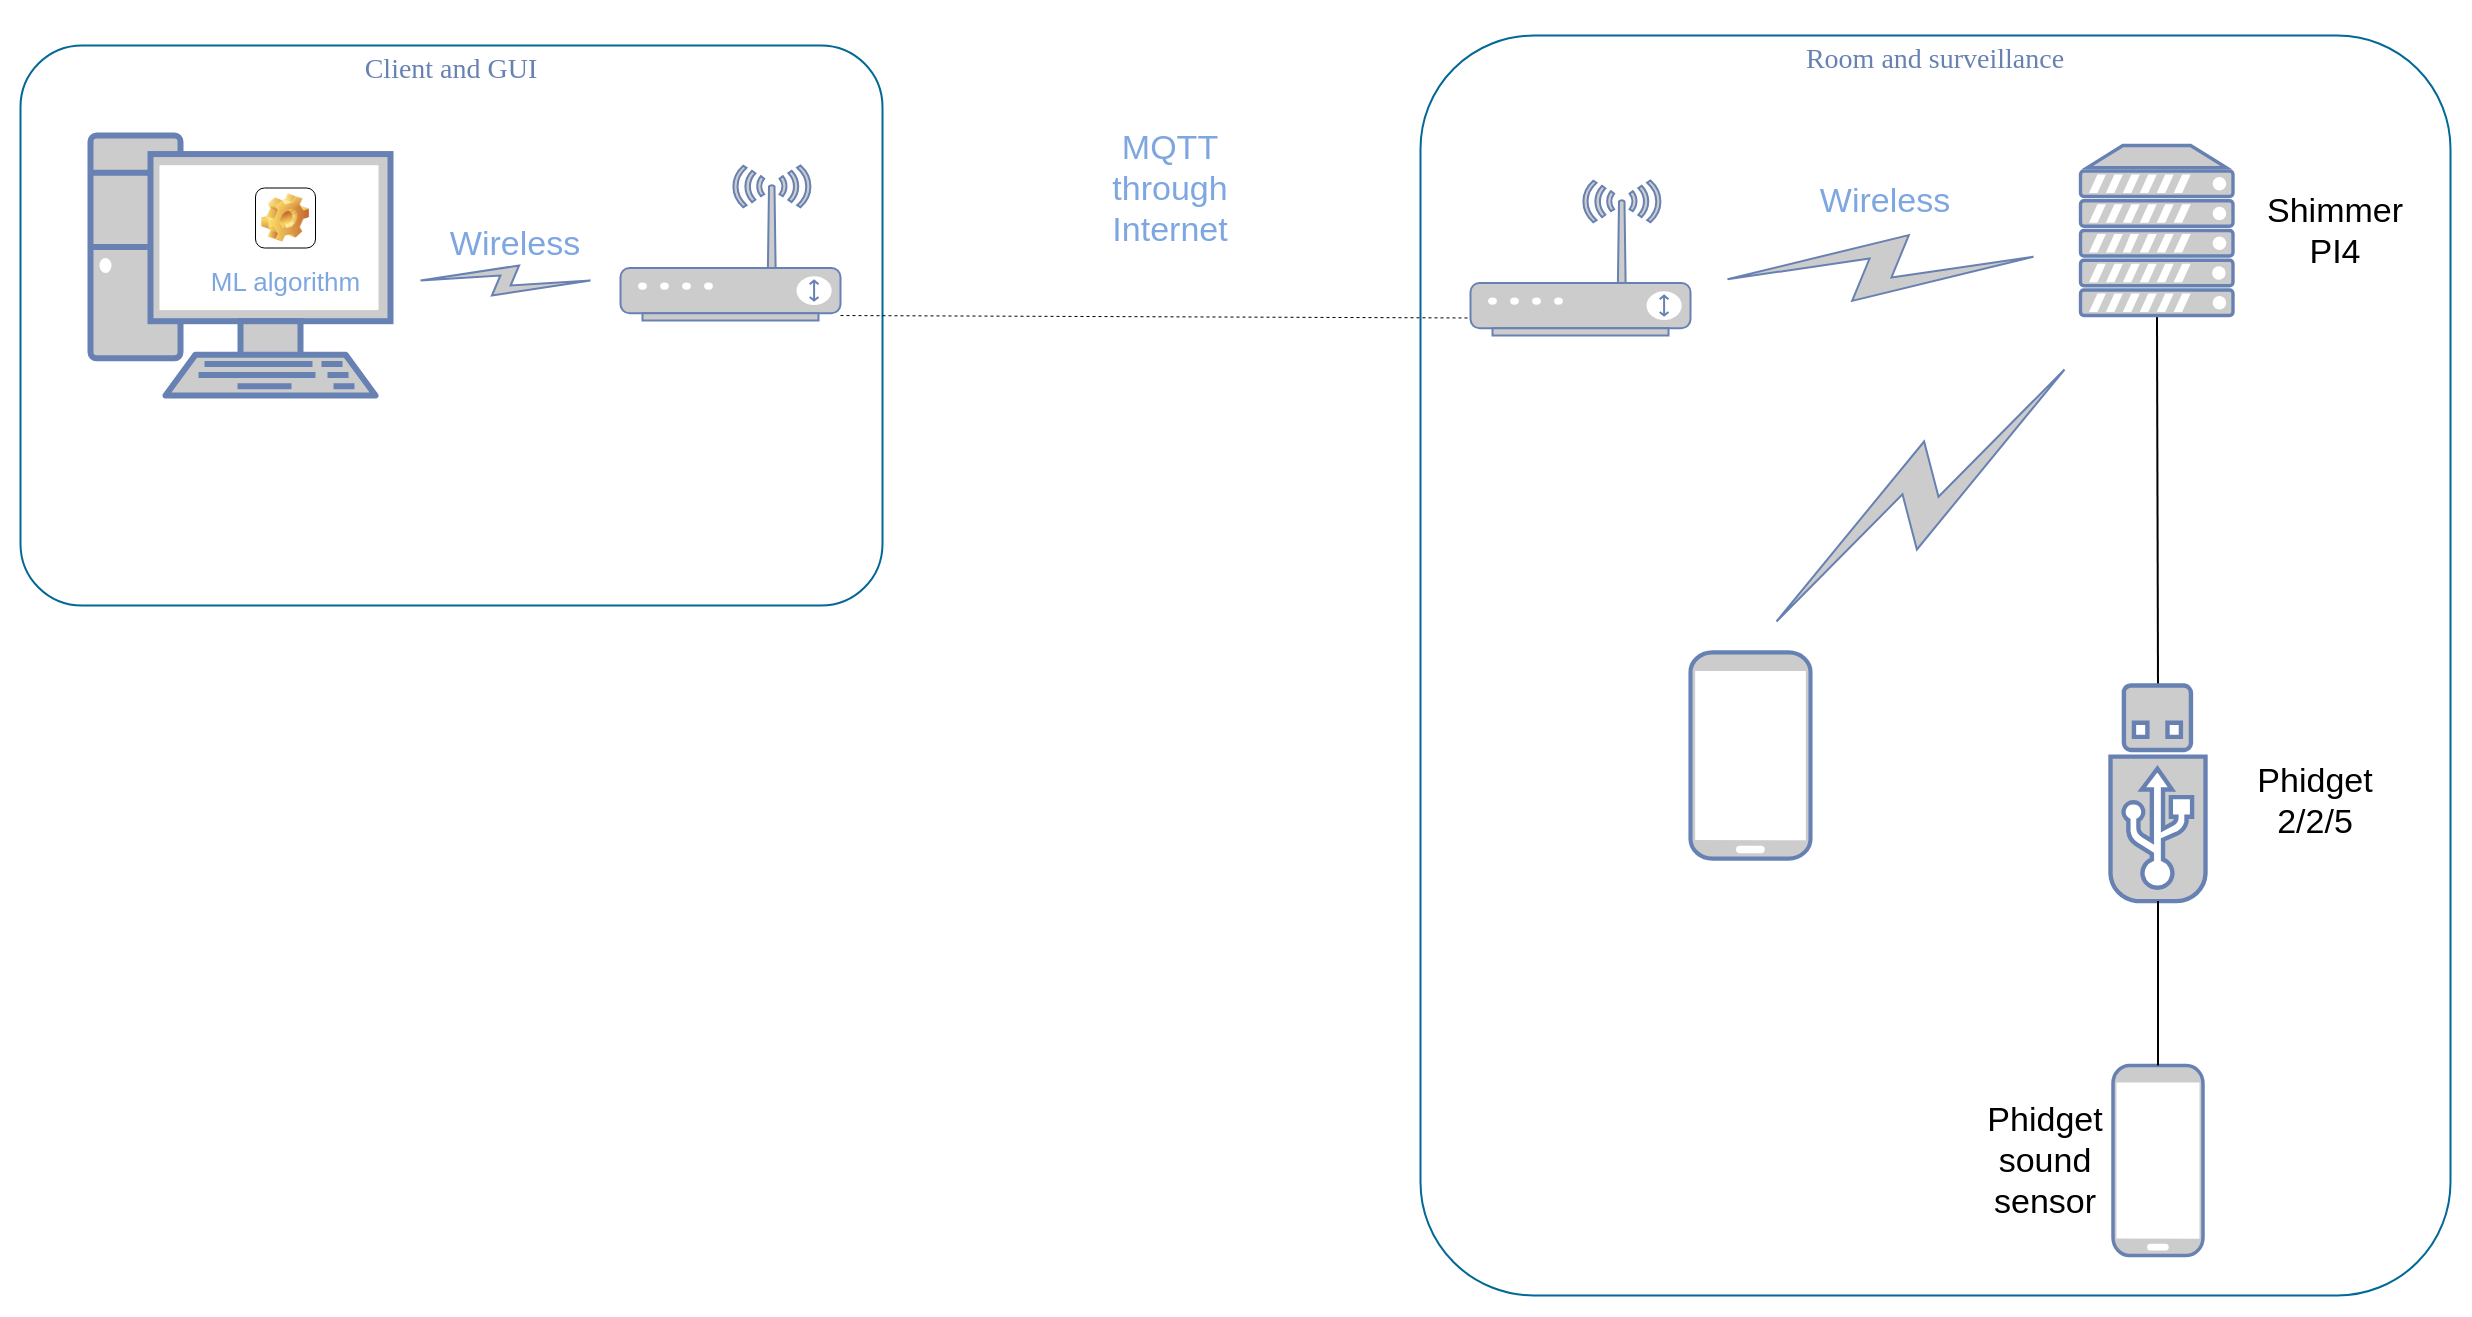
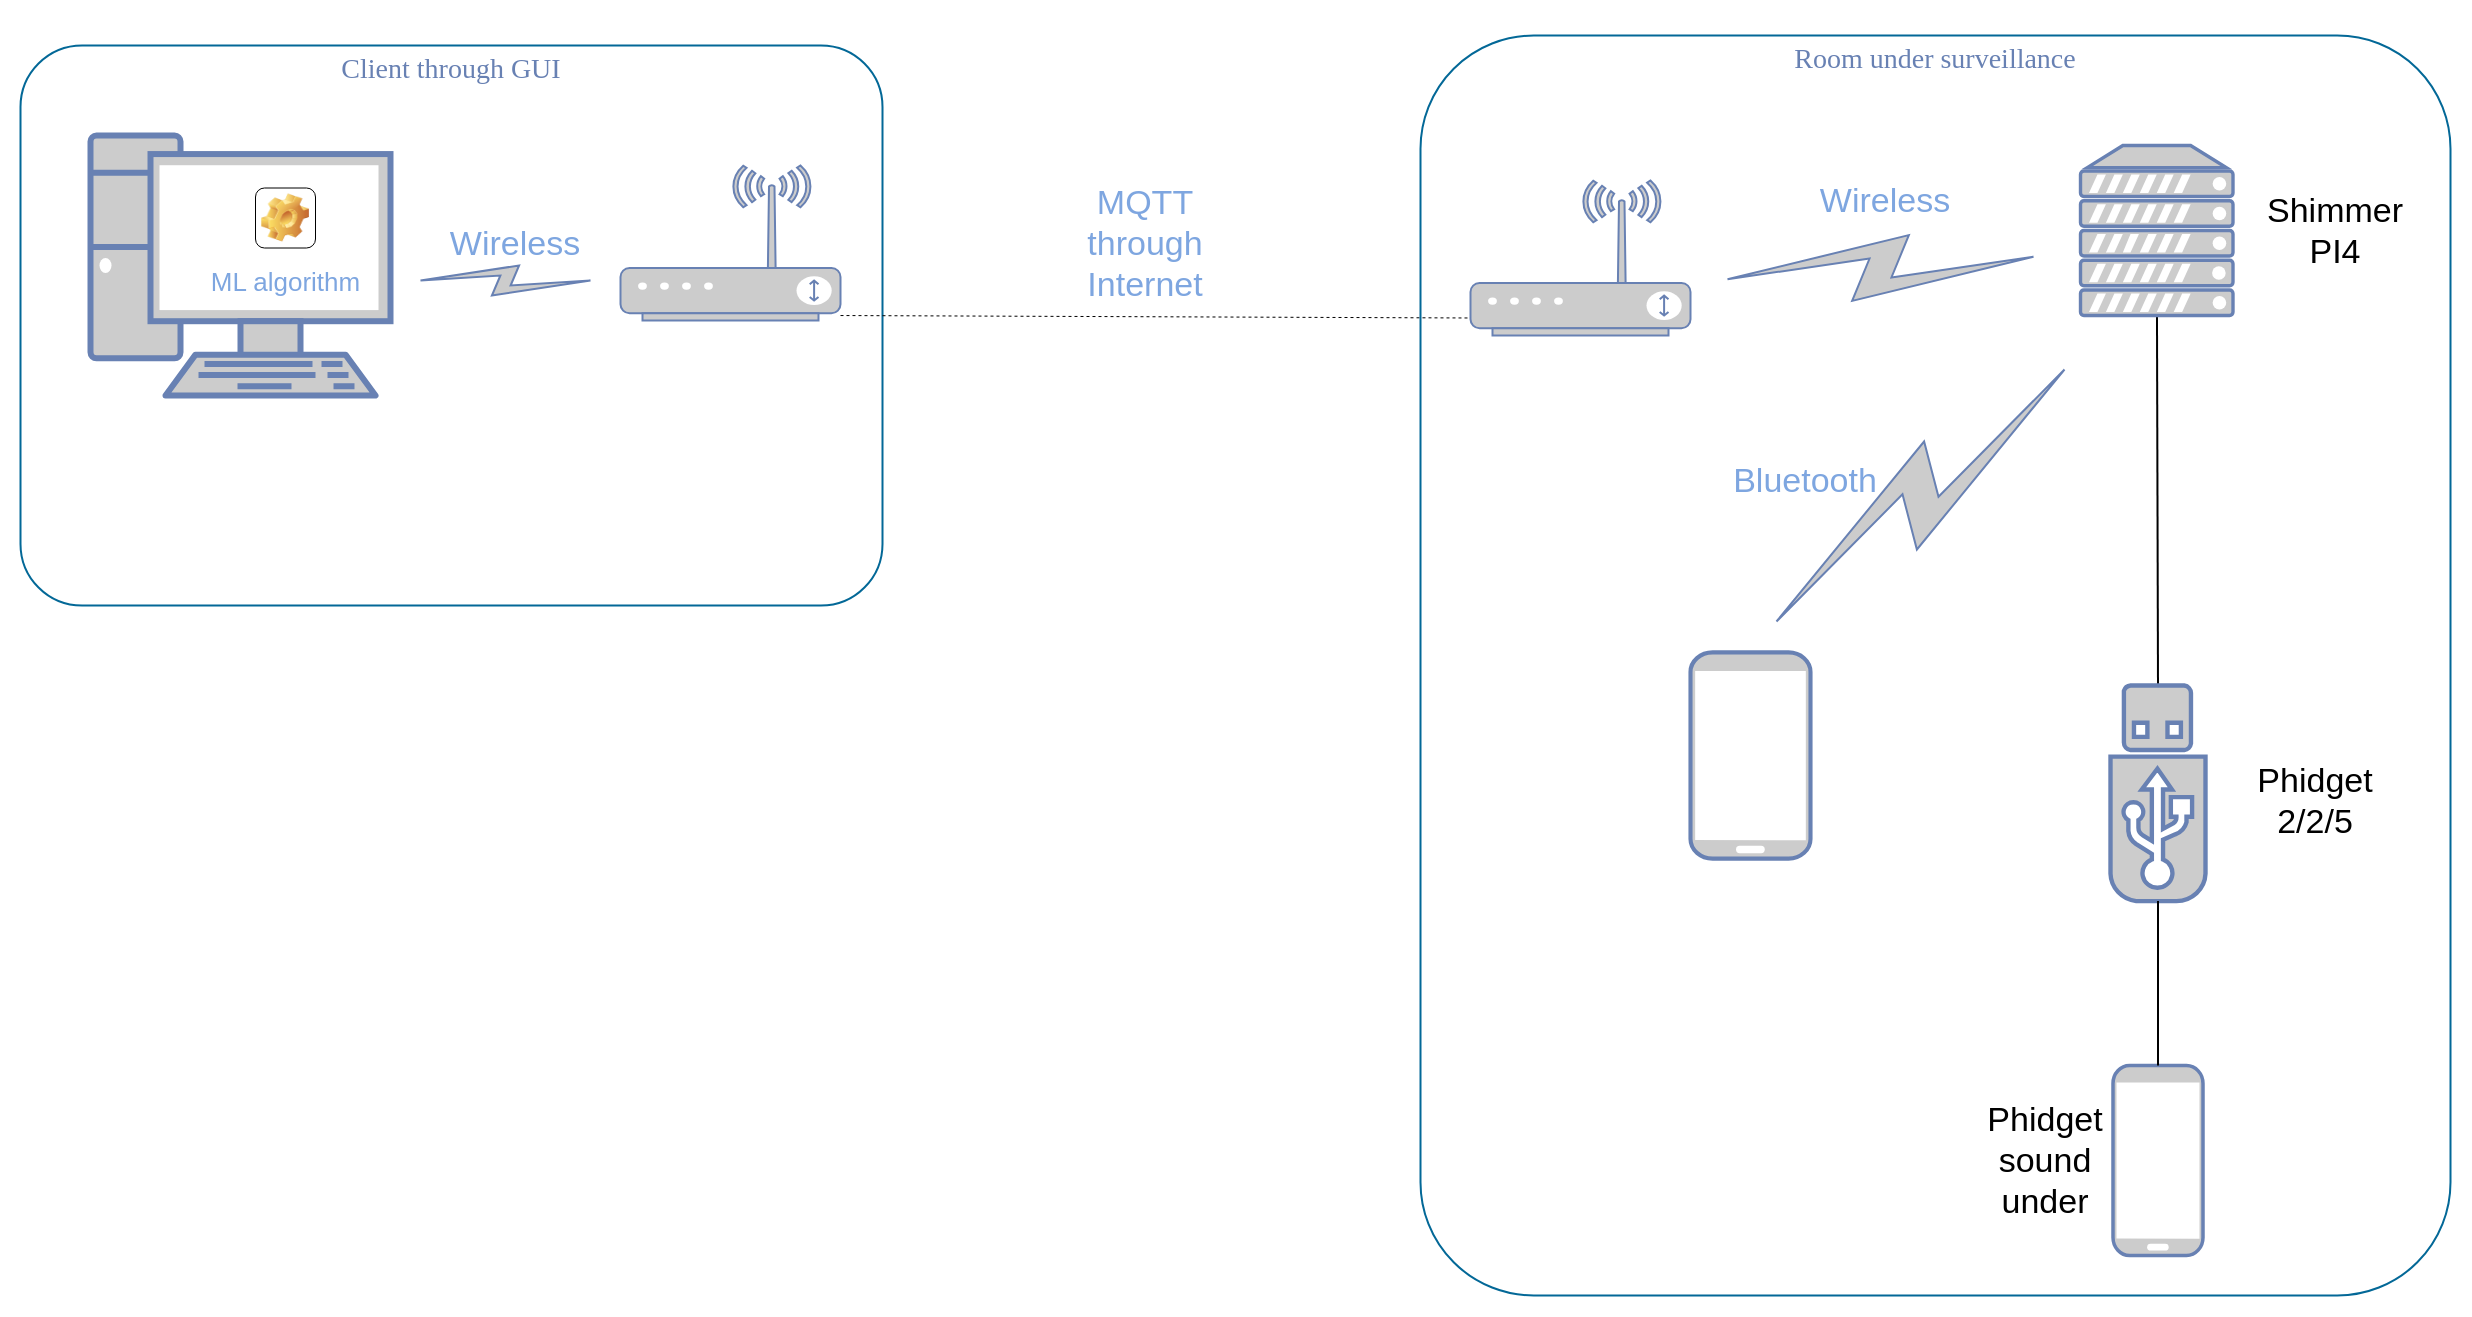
(1936, 59) -> (1936, 59)
(452, 69) -> (452, 69)
(1171, 188) -> (1146, 243)
none -> (1806, 481)
(2046, 1161) -> (2046, 1161)
